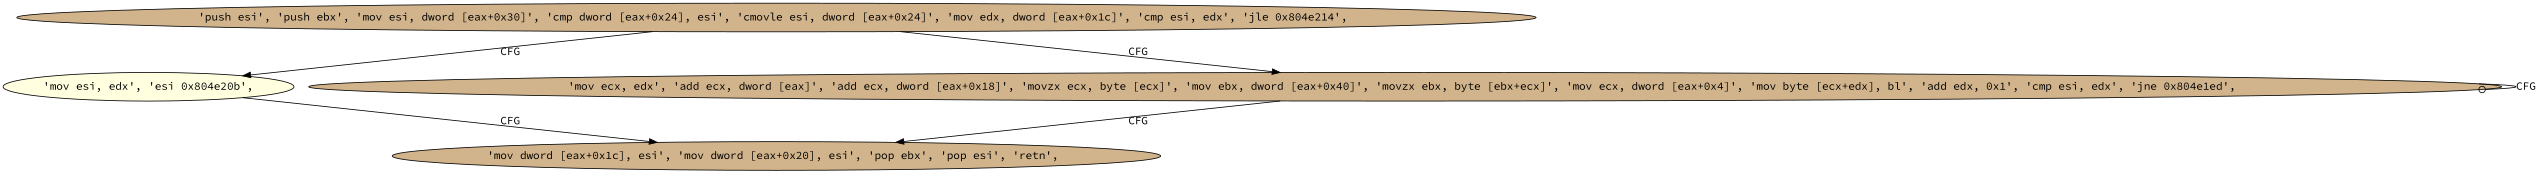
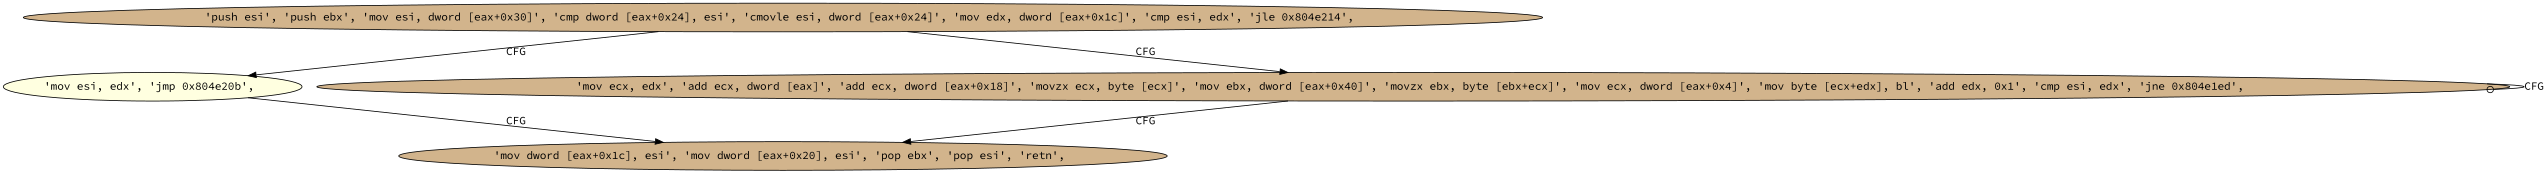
(149, 87) -> (153, 87)
